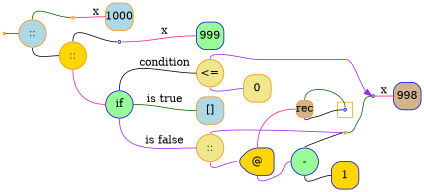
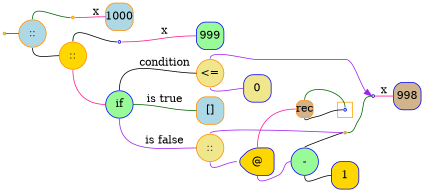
(257, 88) -> (257, 88)
